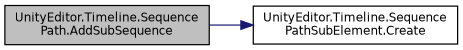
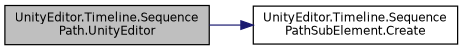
(107, 25) -> (107, 25)
